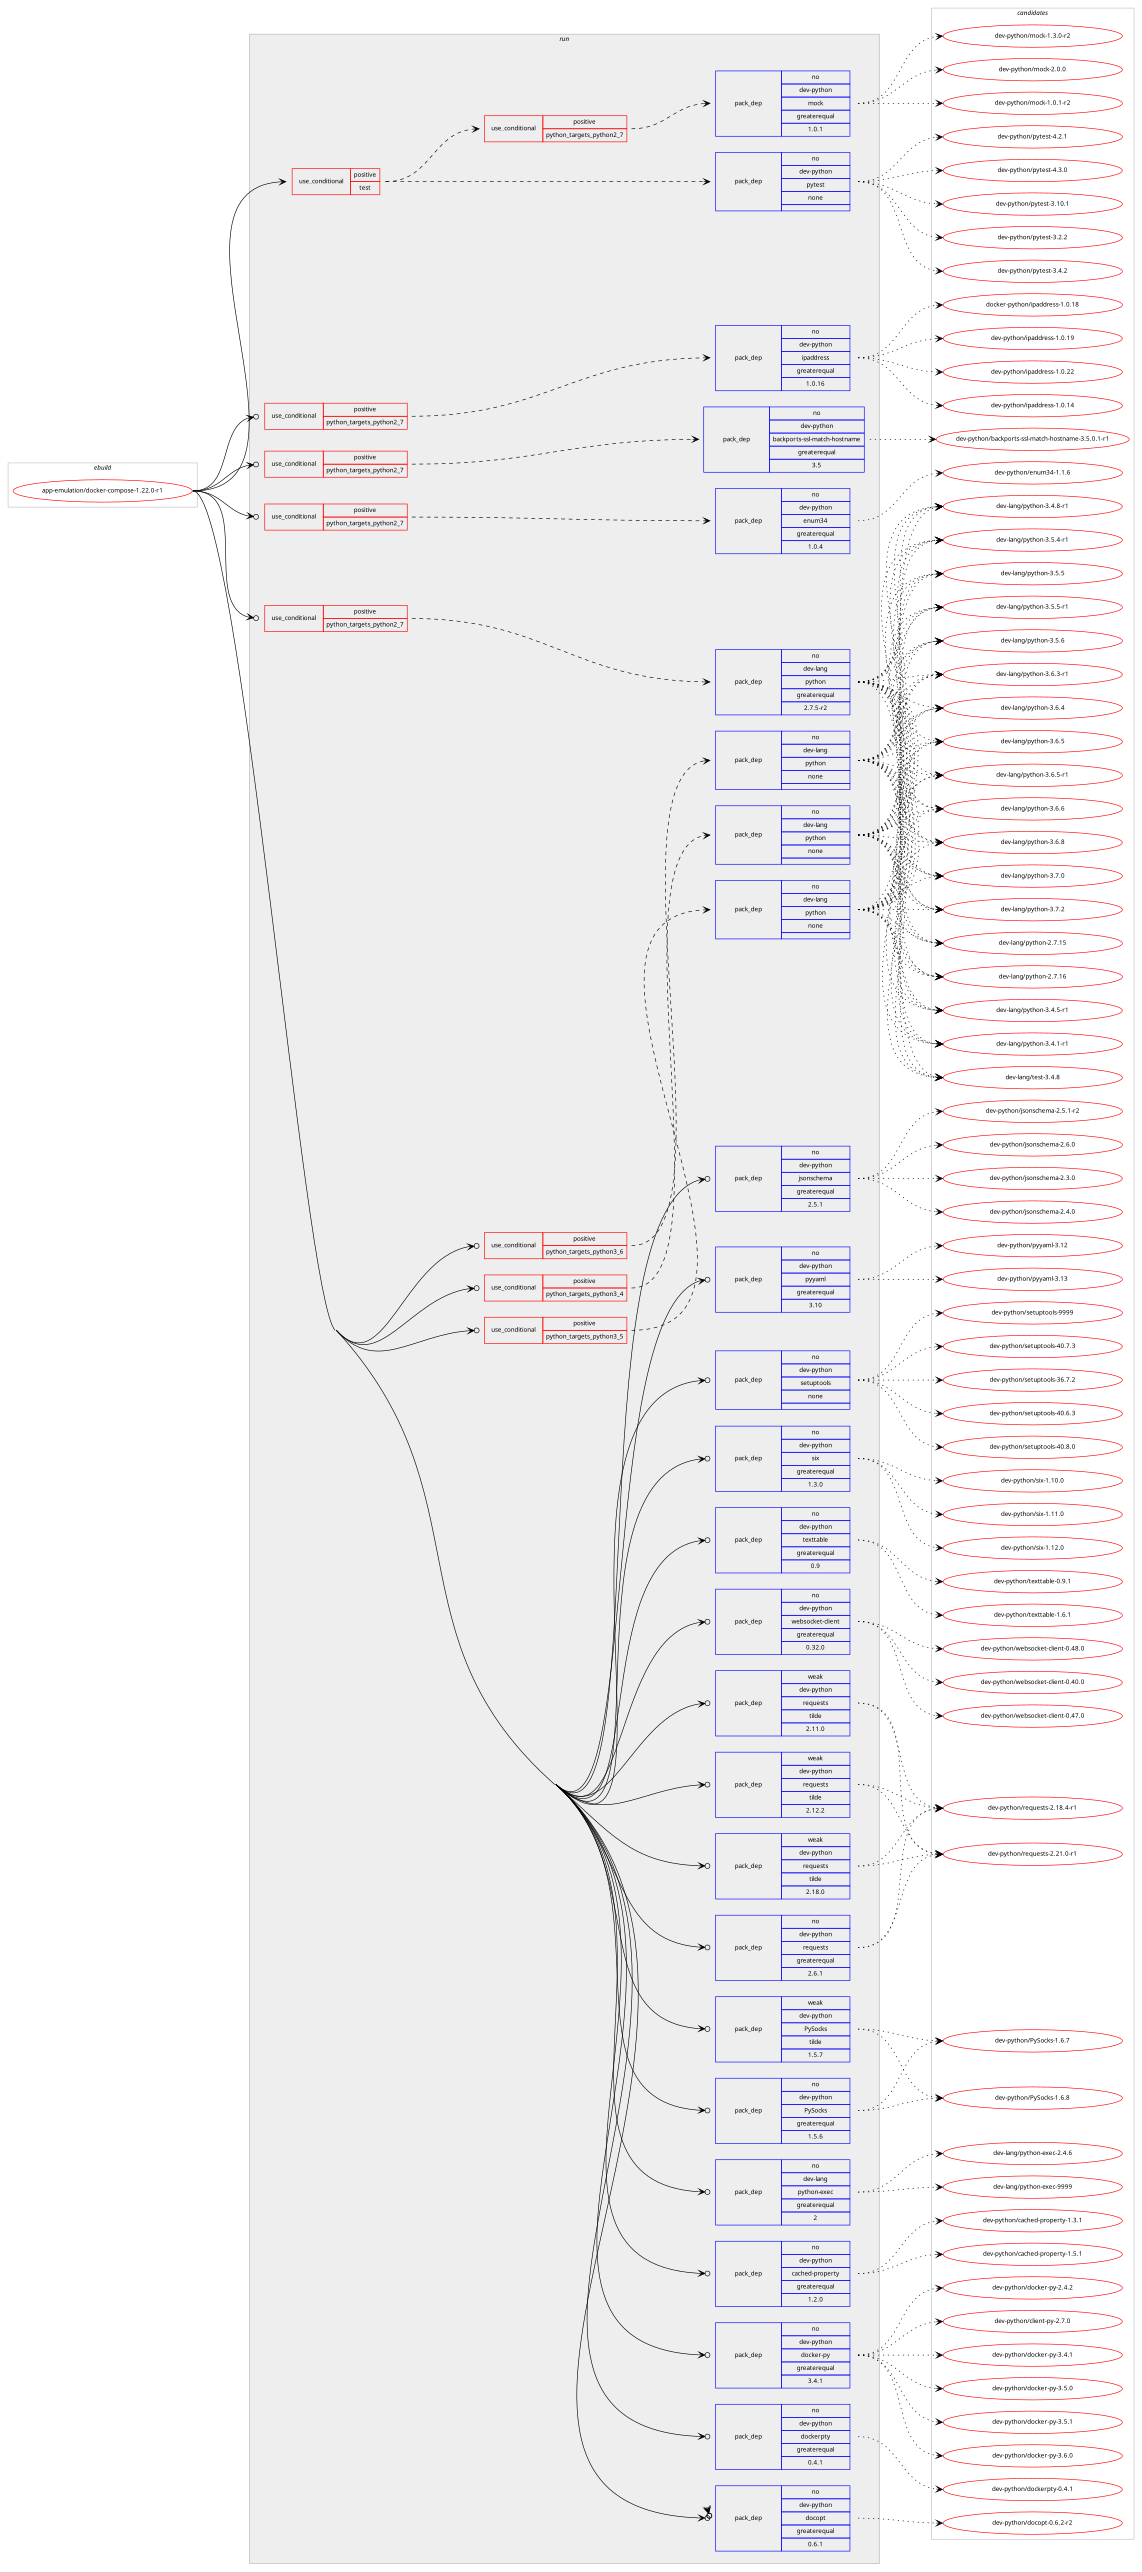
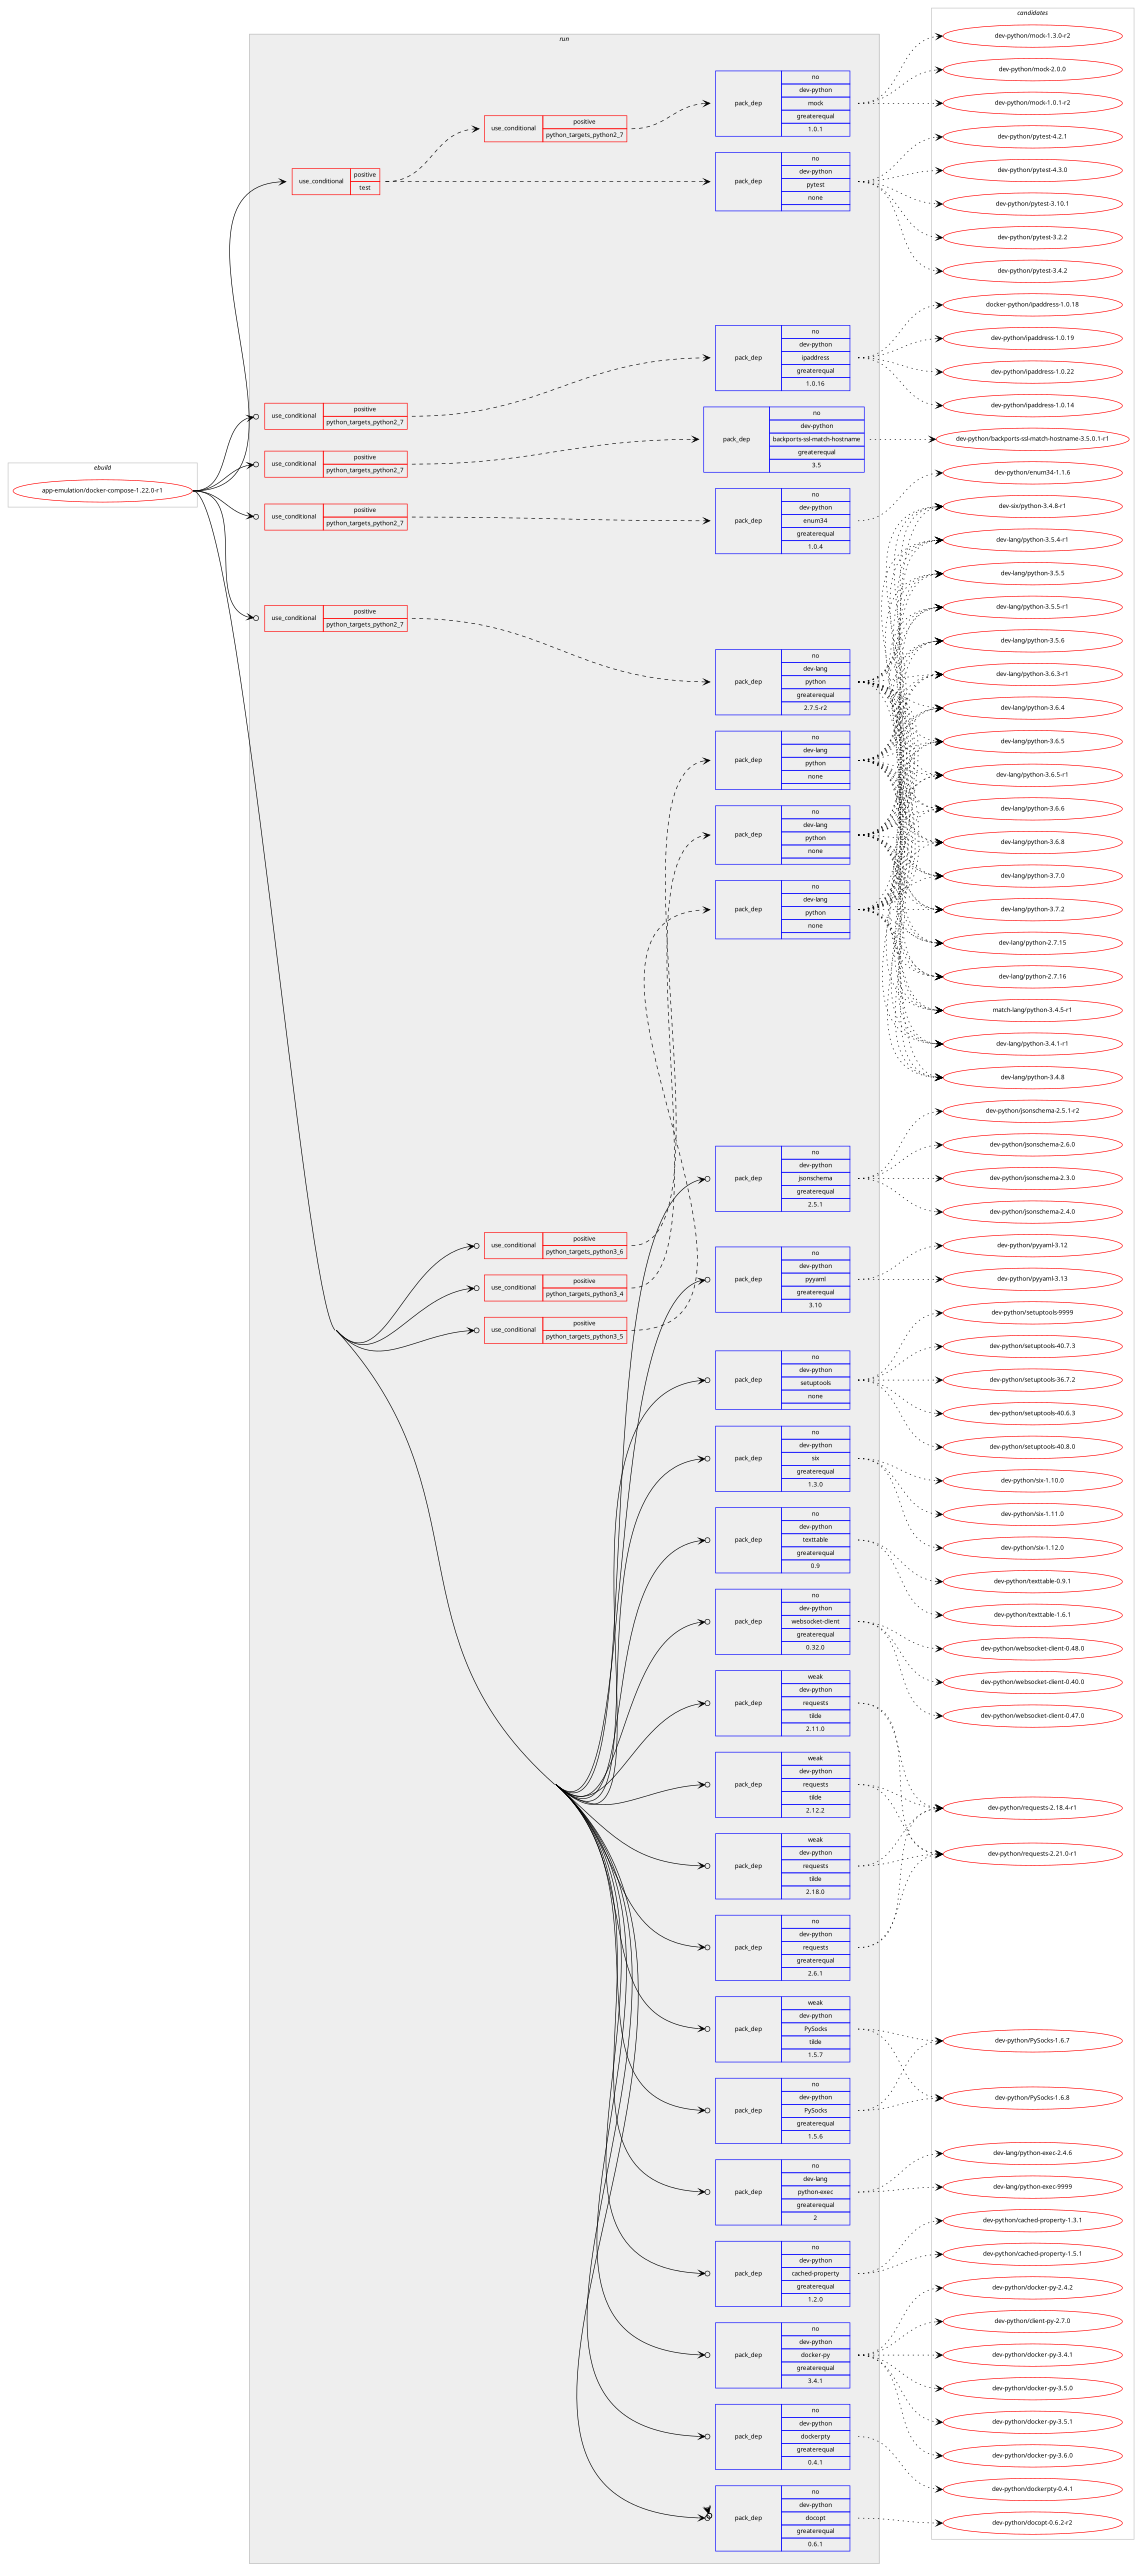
(1033, 506) -> (1033, 506)
(1033, 1010) -> (1033, 1010)
(1033, 1078) -> (1033, 1078)
